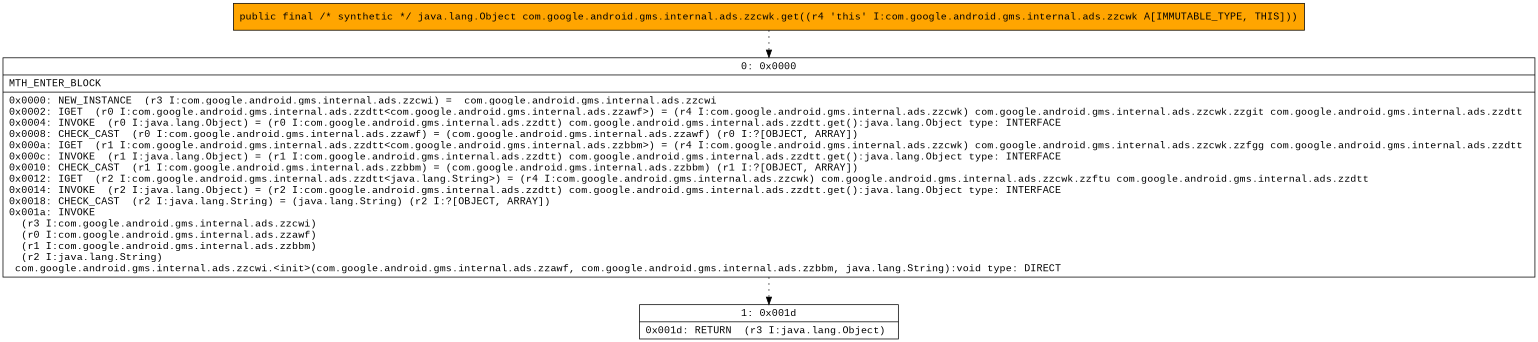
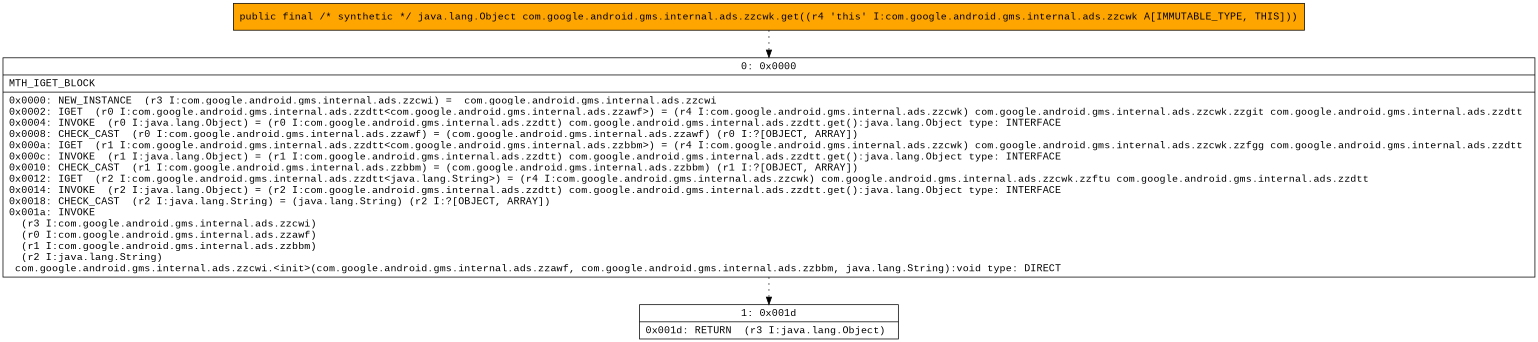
(55, 83) -> (52, 83)
